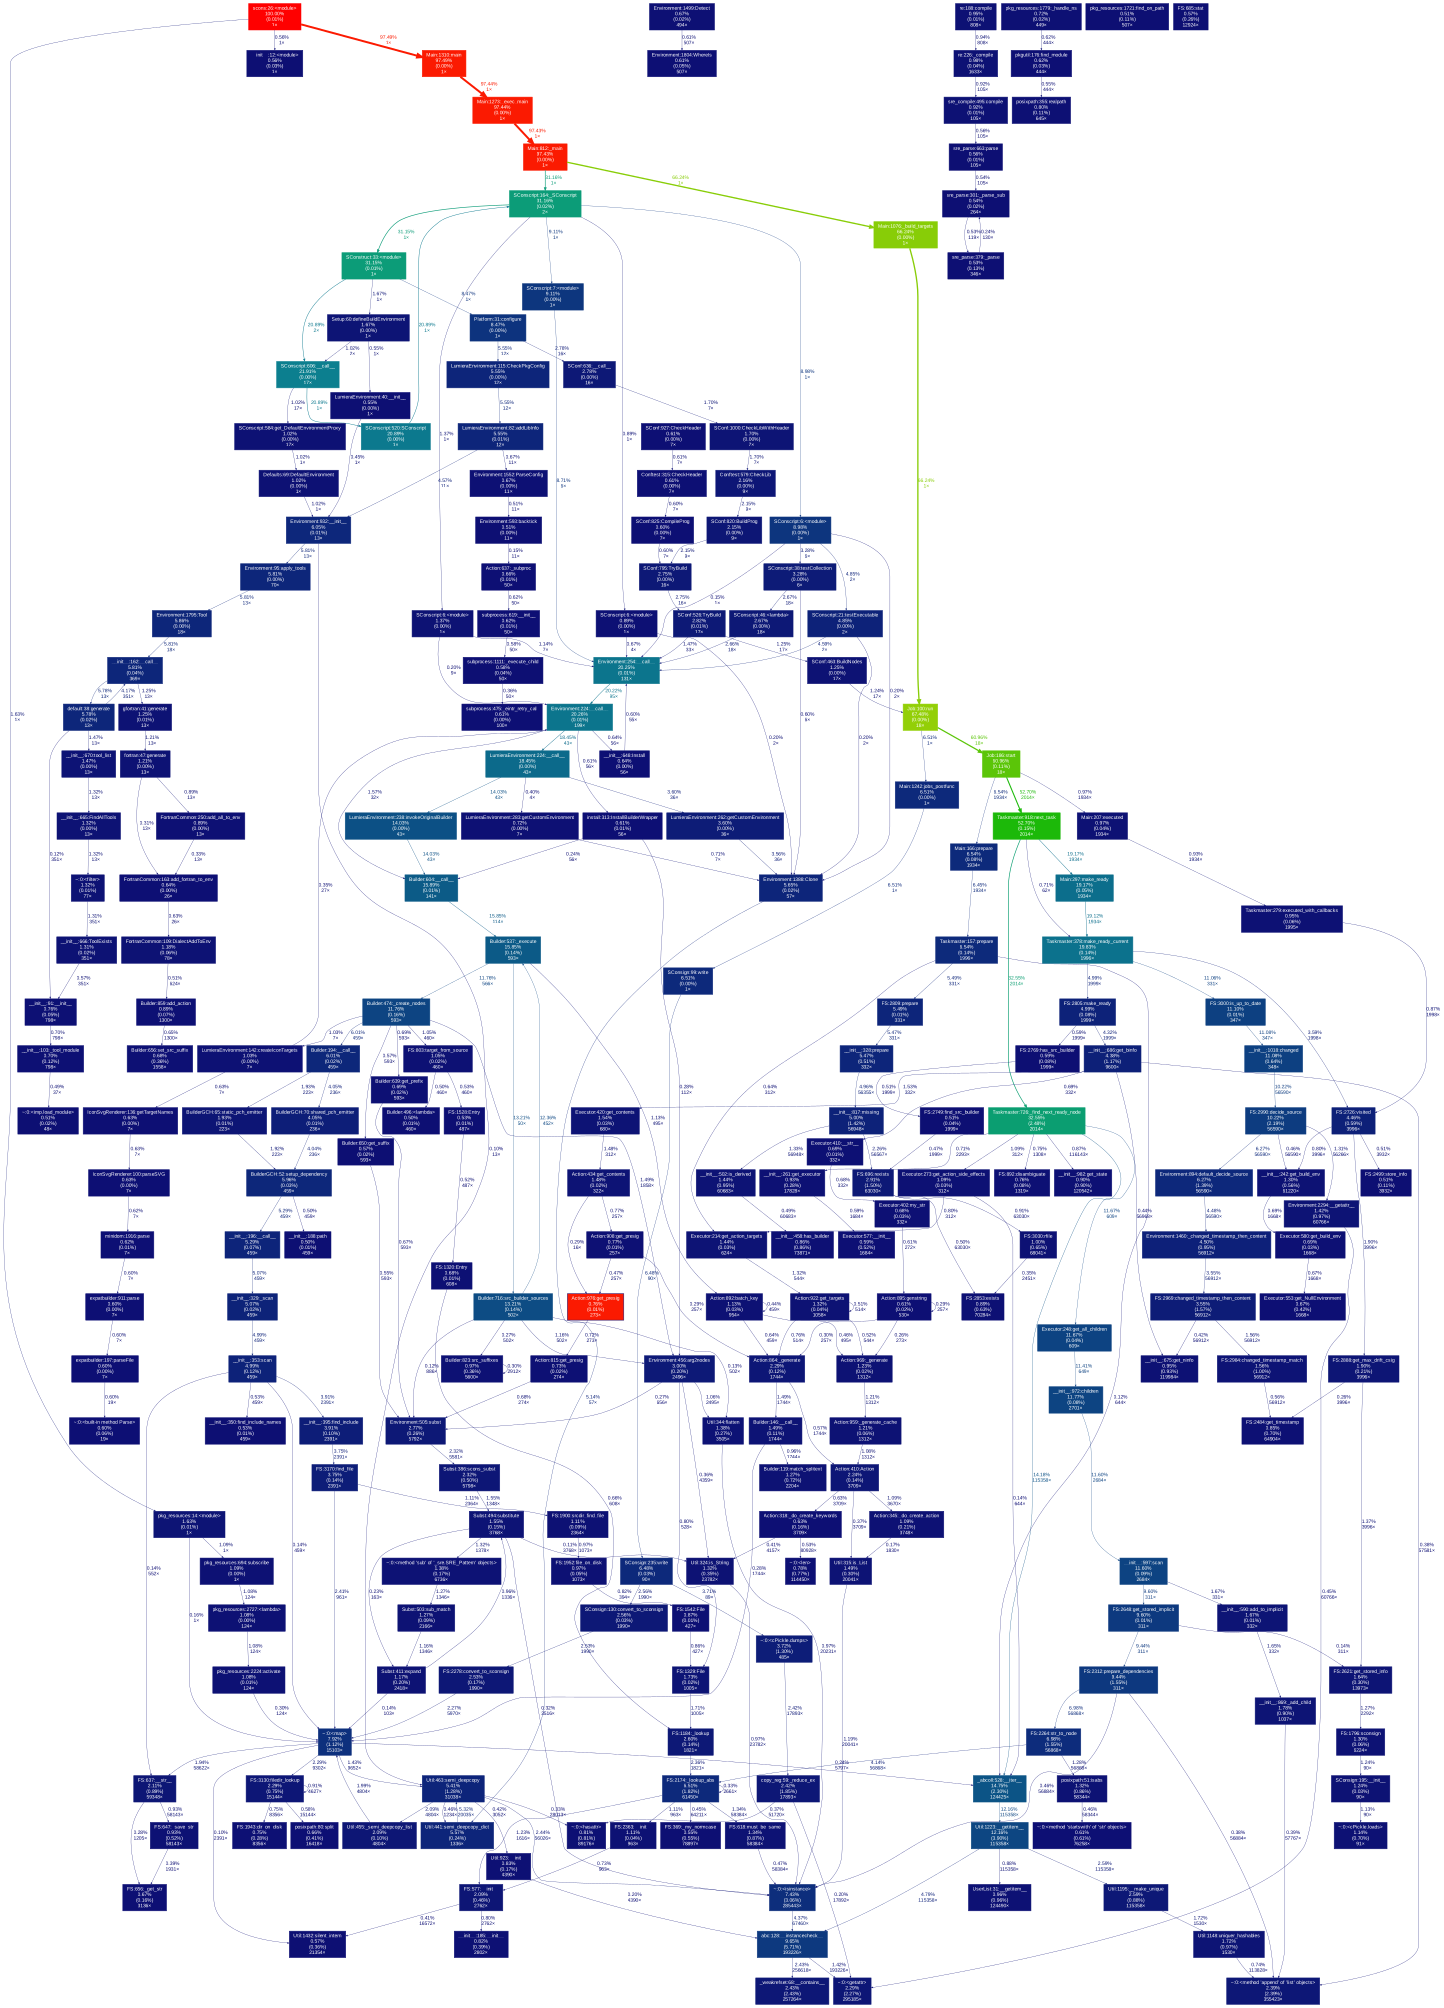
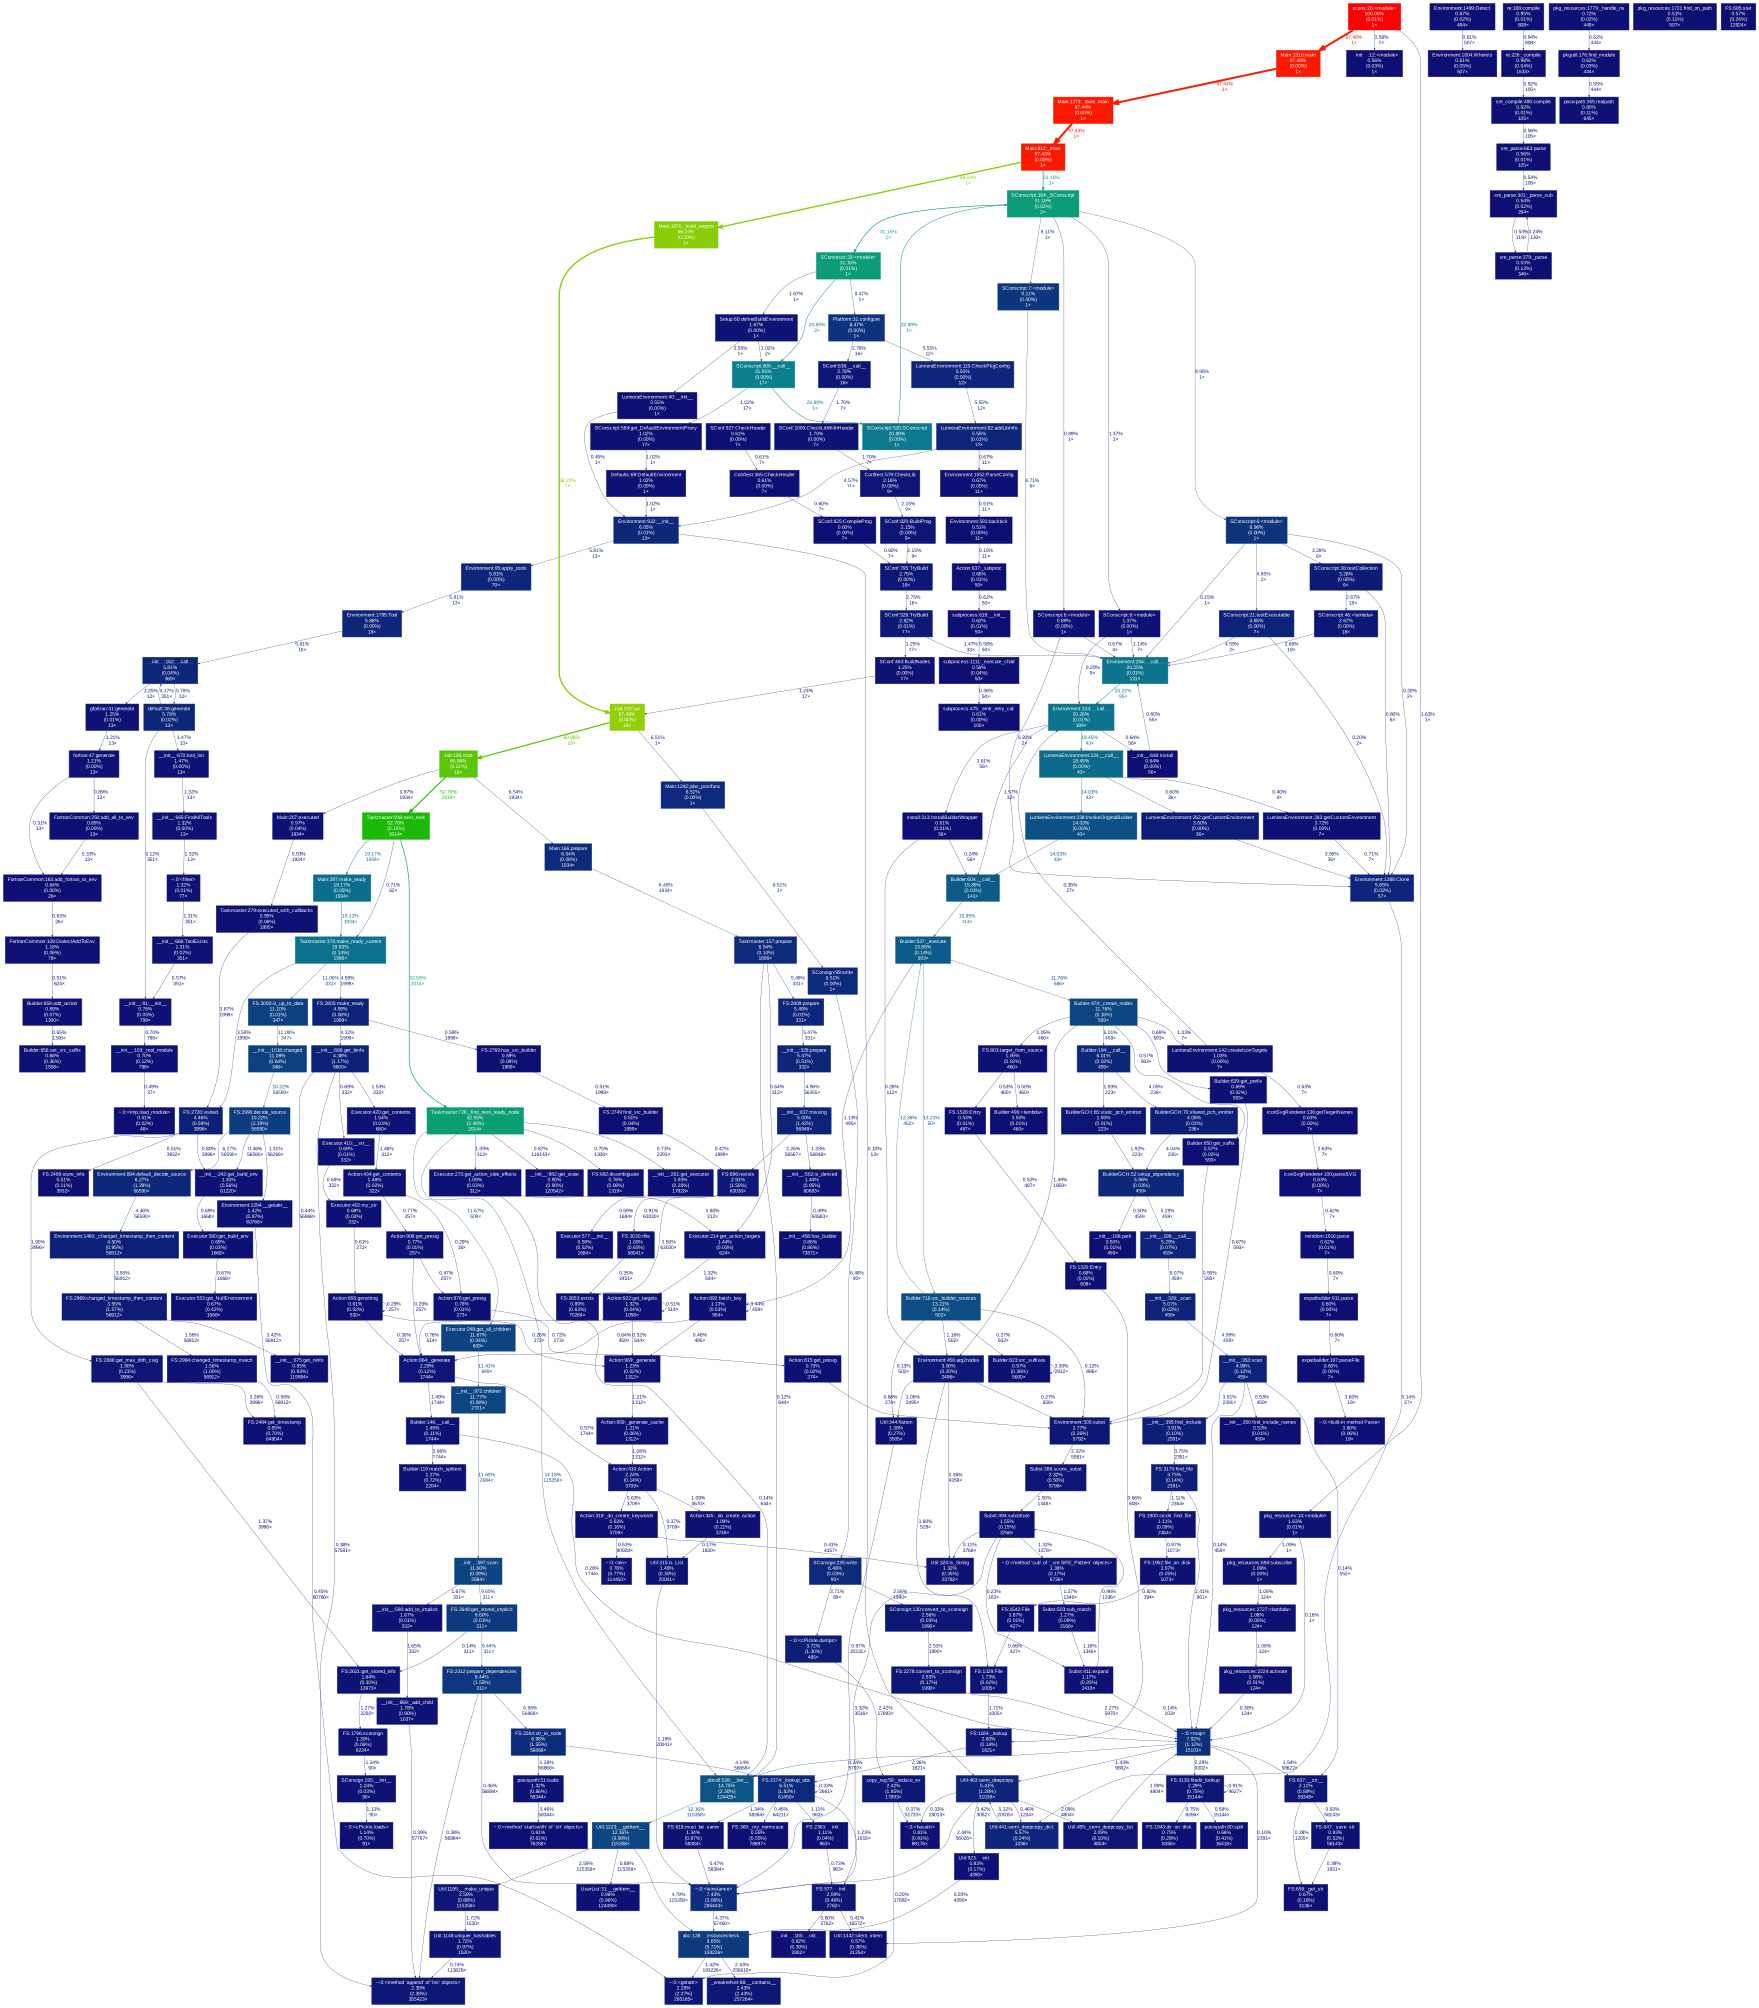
(672, 483) -> (765, 483)
(596, 1307) -> (462, 1307)
(750, 1742) -> none
